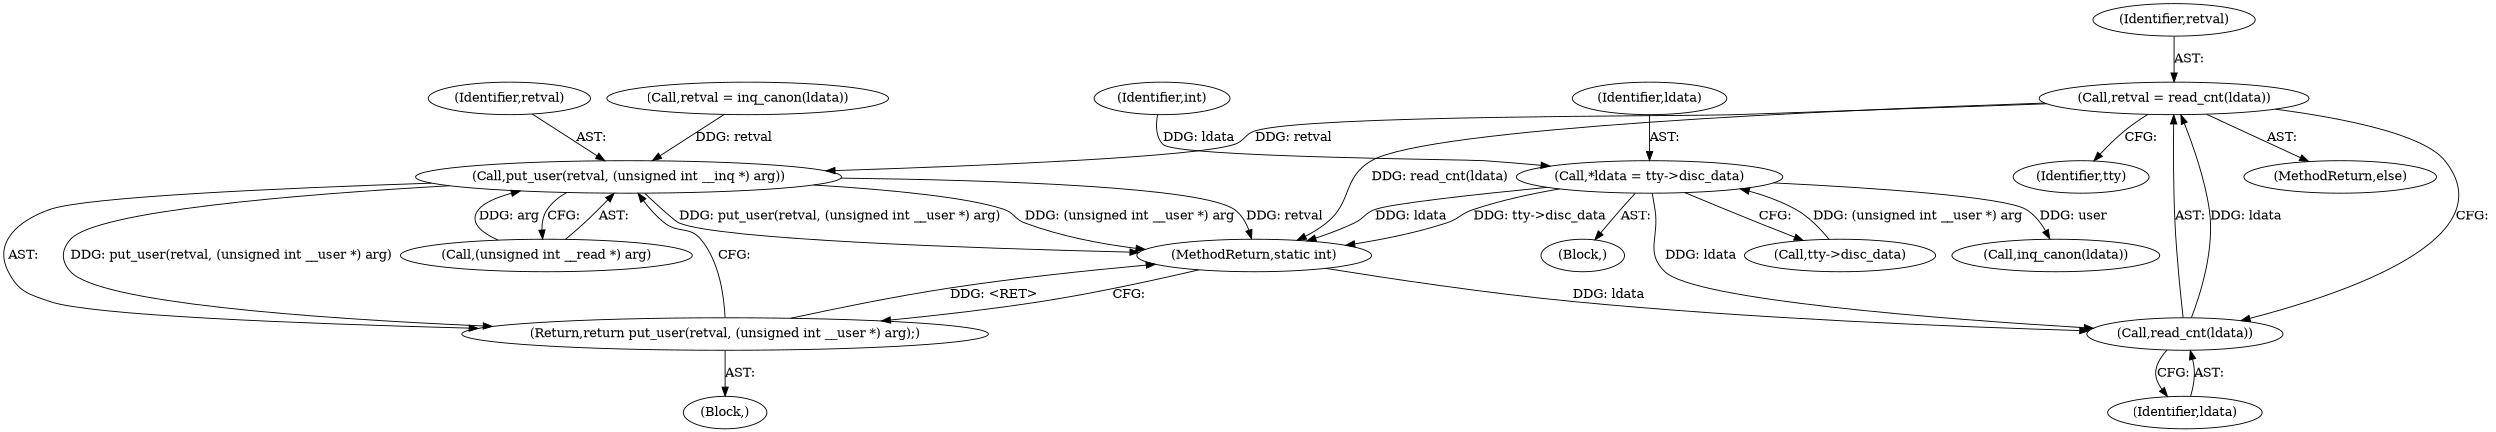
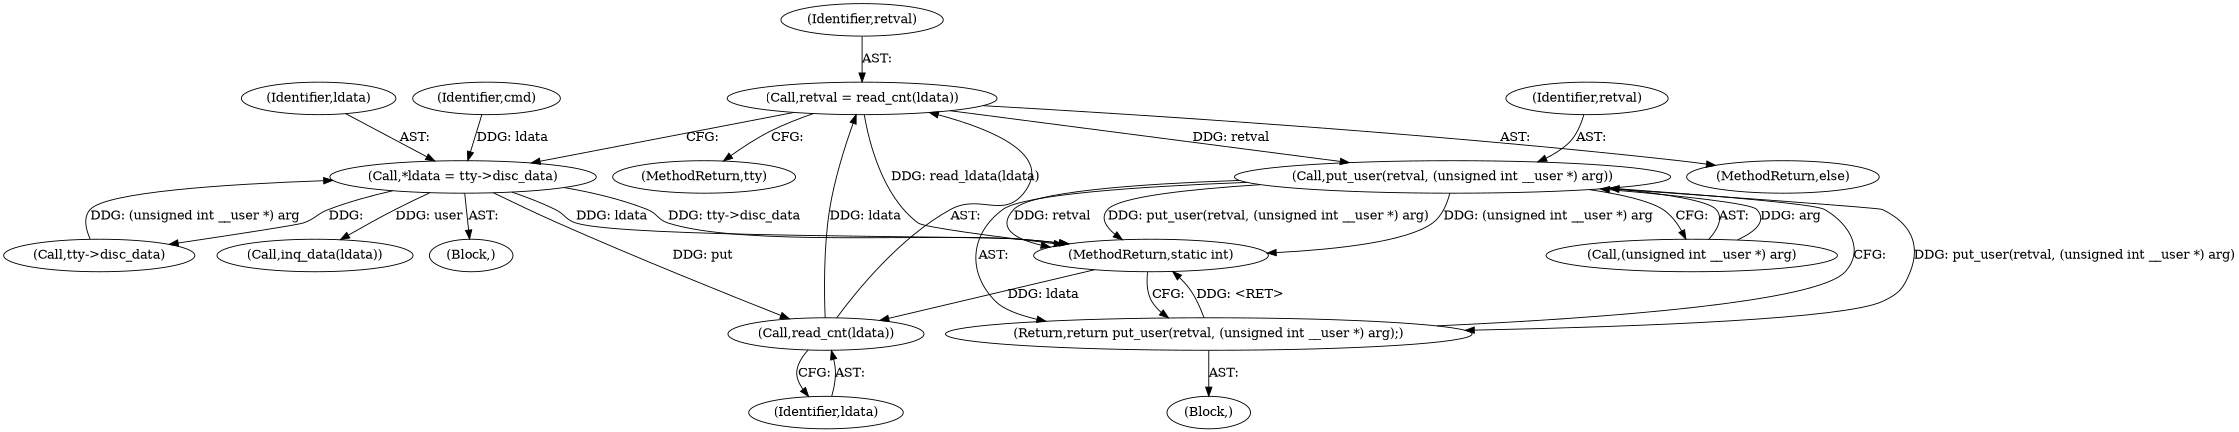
(748, 98) -> none
(1162, 98) -> (487, 98)
(629, 177) -> (1452, 177)
(1440, 177) -> (965, 177)
(2081, 177) -> (704, 177)
(2454, 213) -> (667, 137)
(1777, 216) -> (348, 216)
(546, 255) -> (1692, 255)
(1701, 255) -> (703, 255)
(2056, 255) -> (315, 255)
